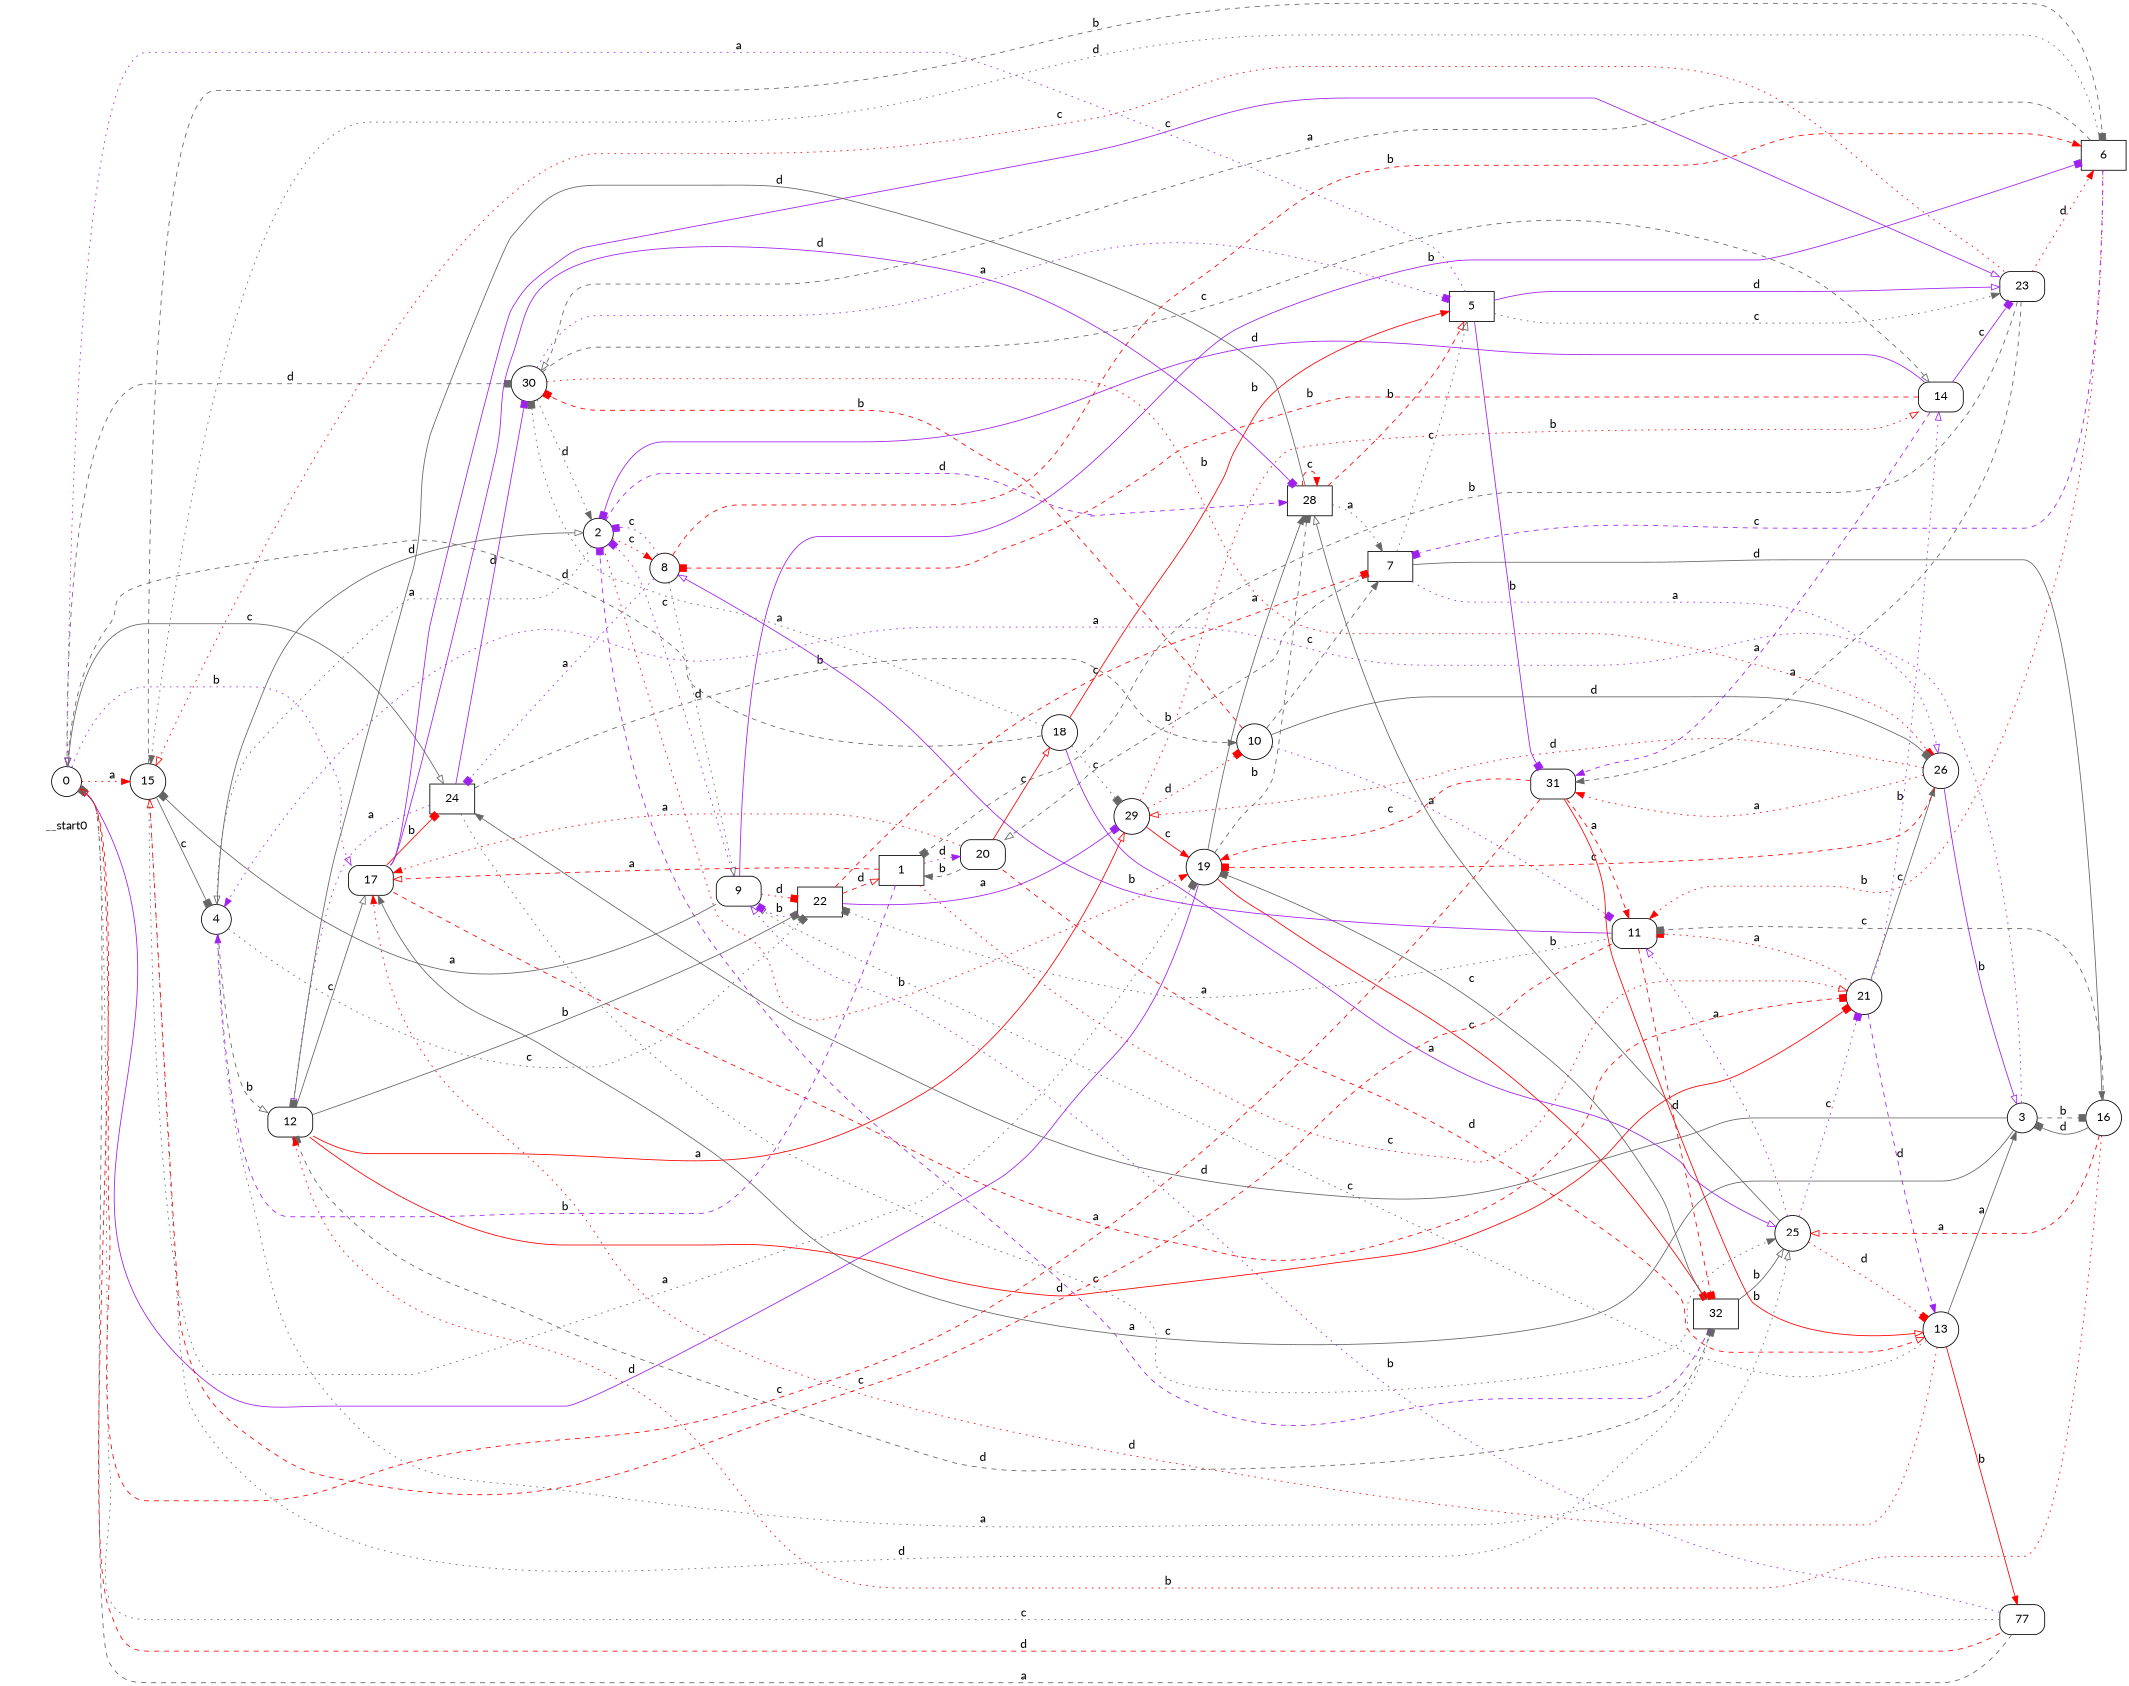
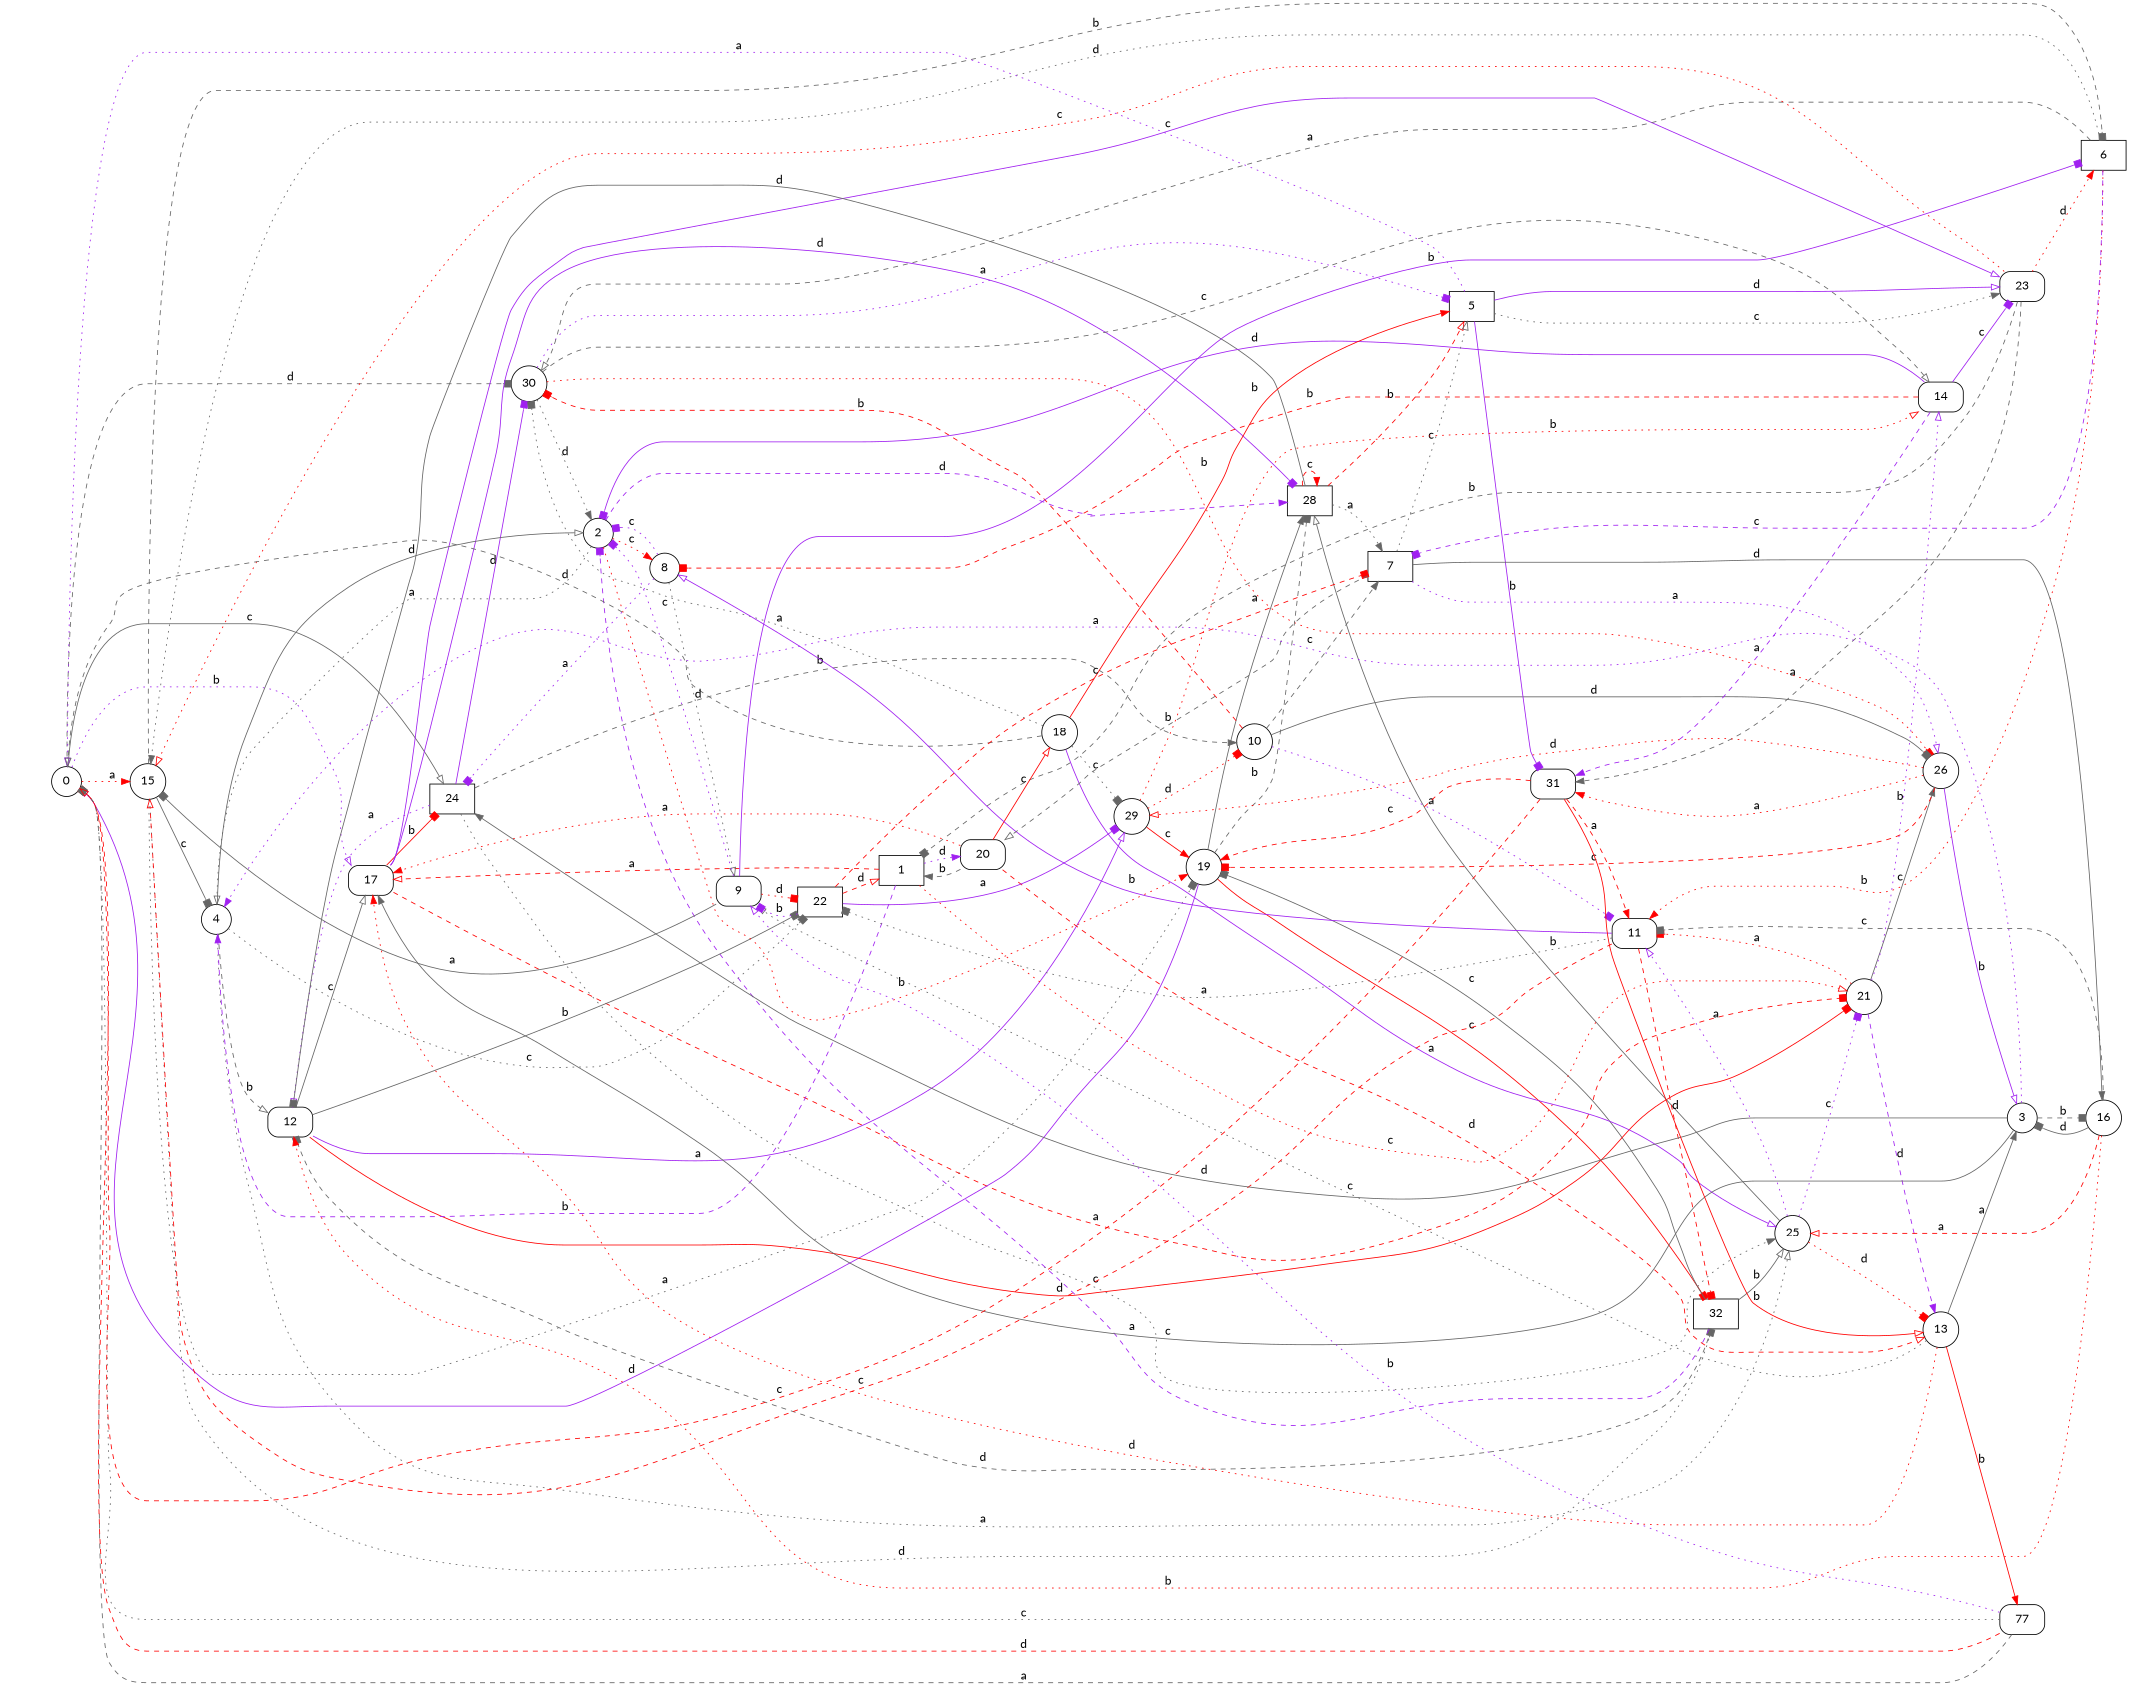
(1304, 199) -> none
(67, 826) -> none
(762, 1156) -> (762, 1156)
